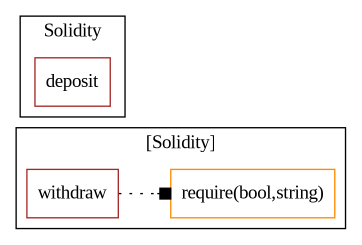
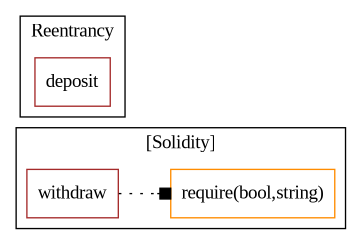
(73, 32) -> (73, 32)
